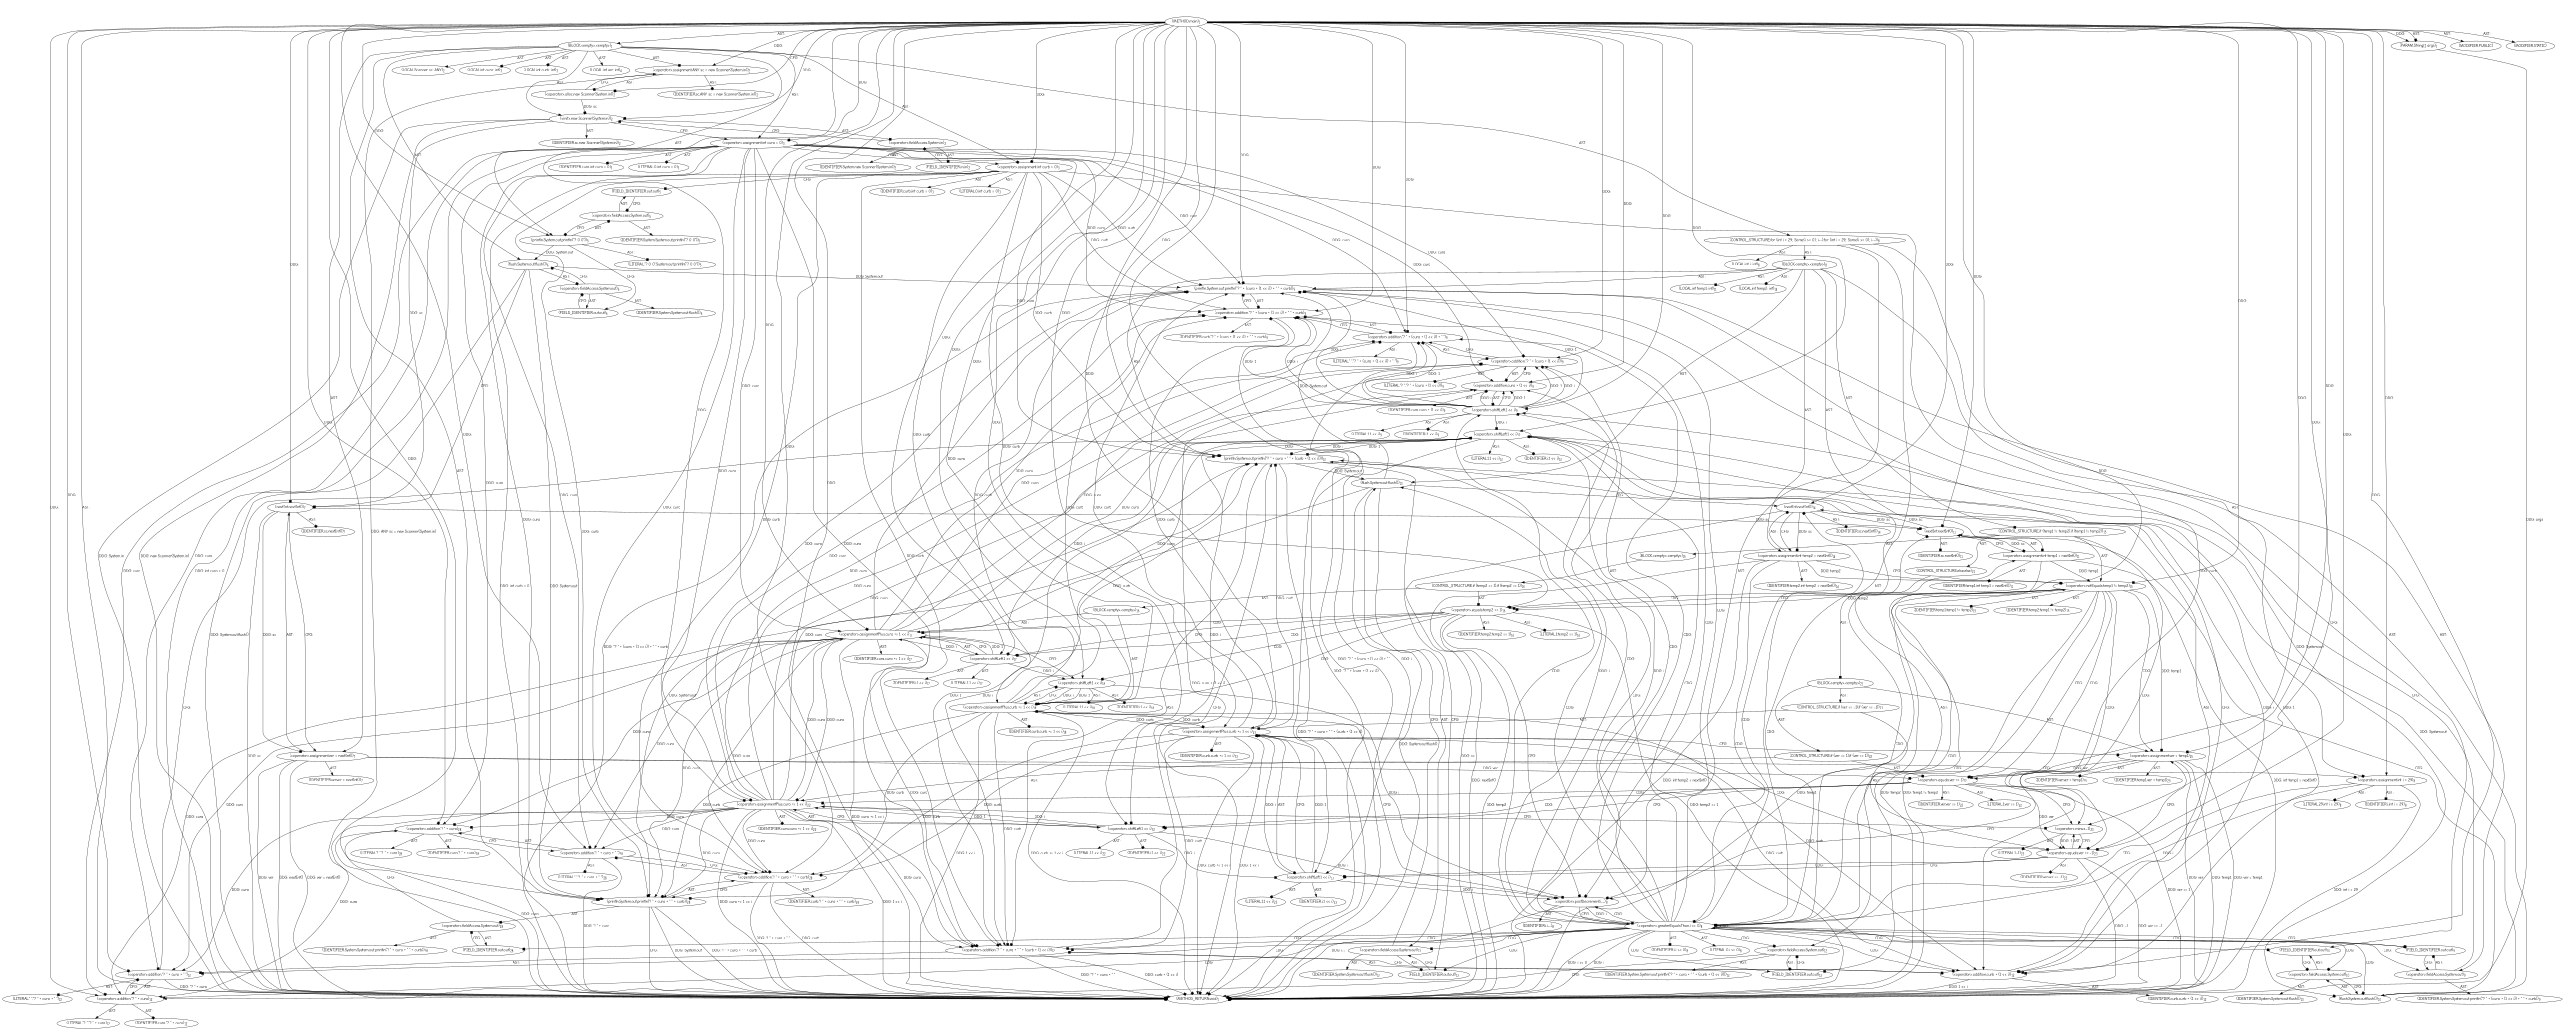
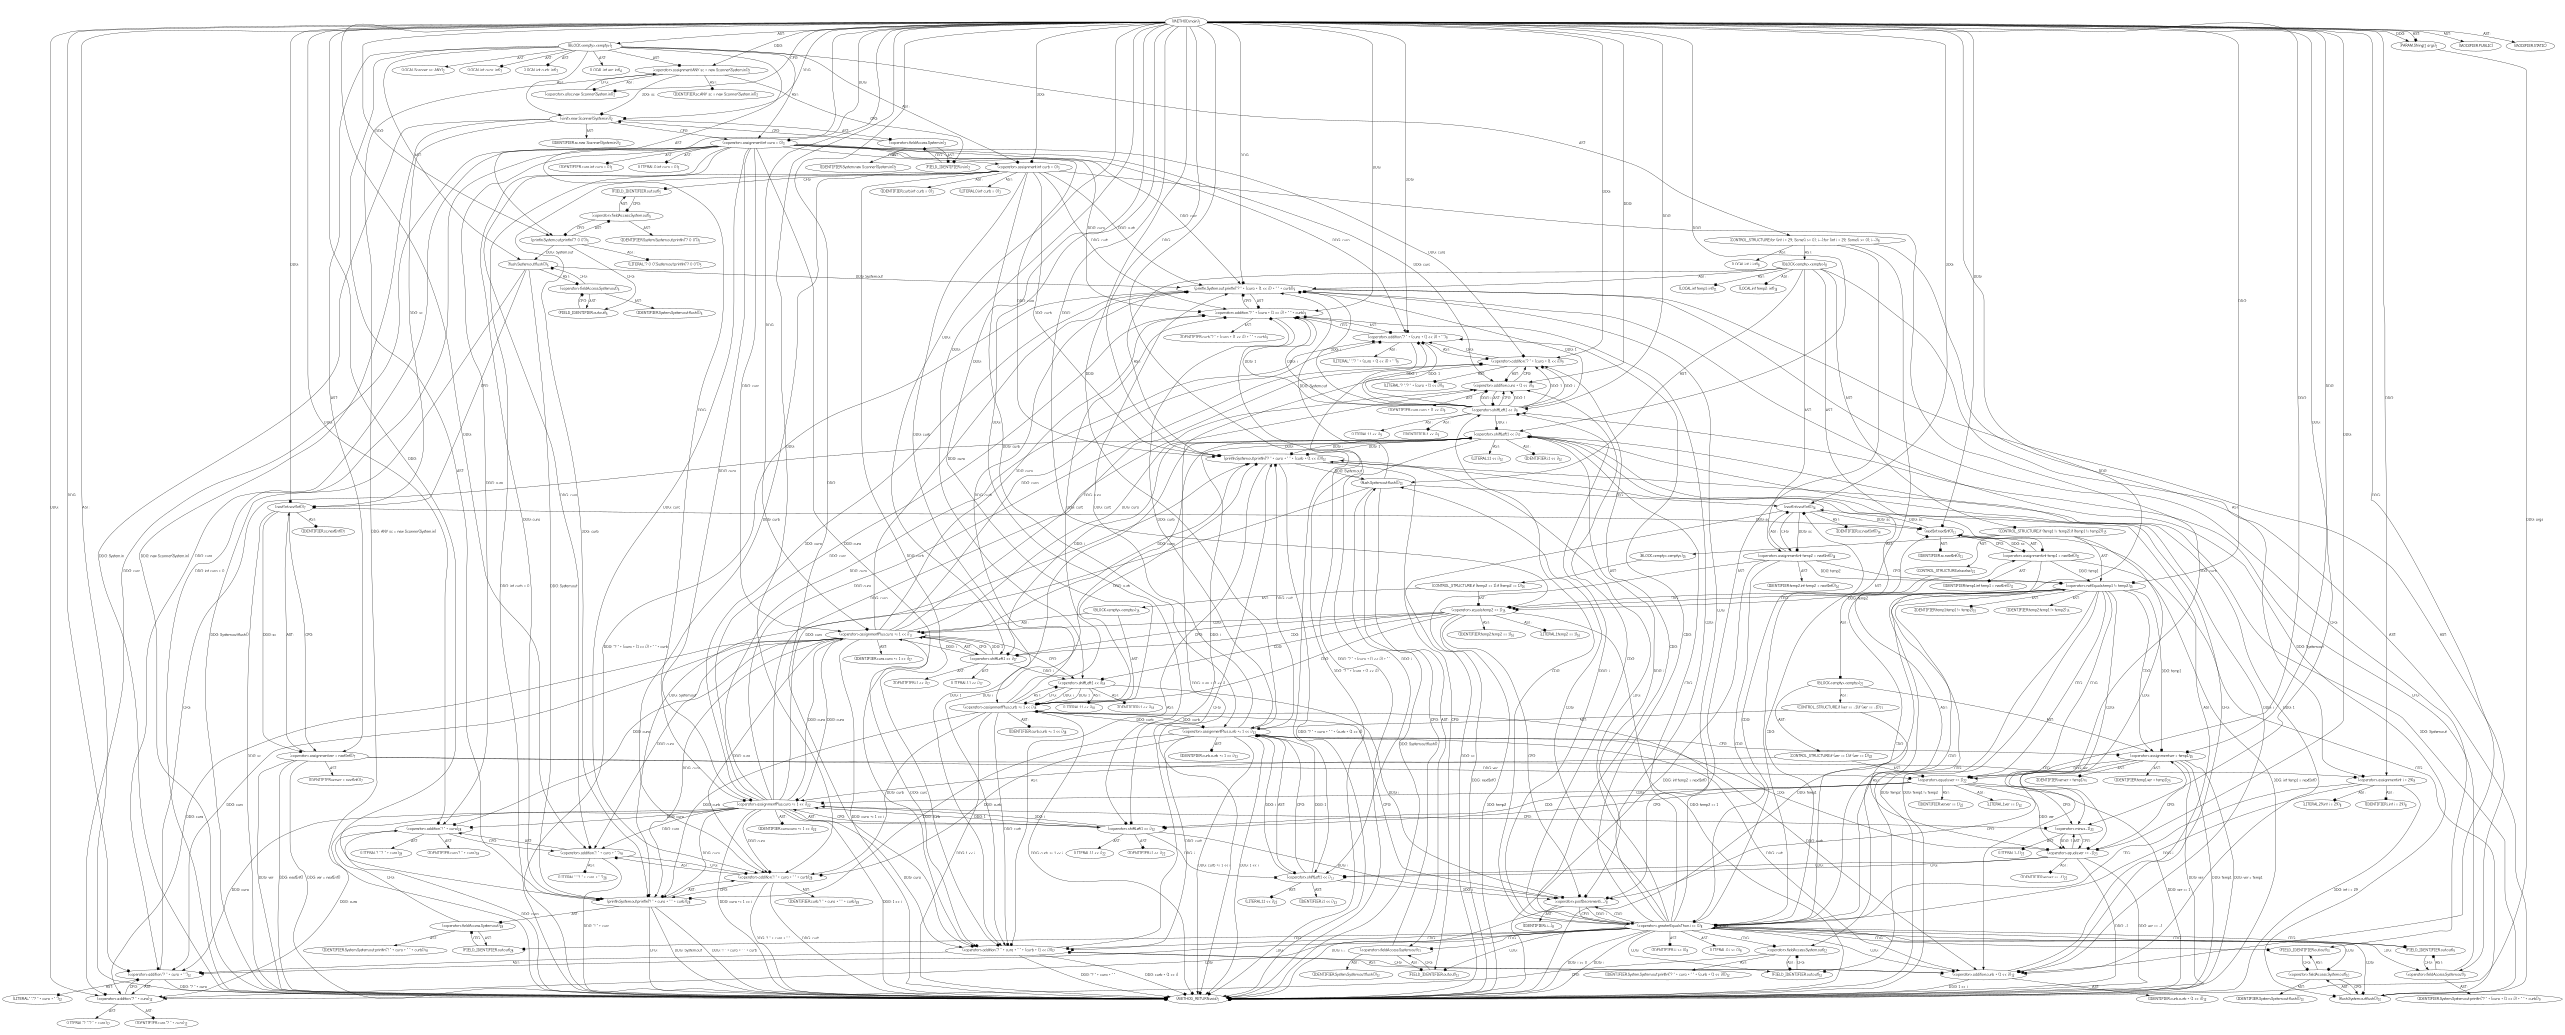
(583, 105) -> (639, 91)
none -> (852, 119)
(1965, 780) -> (1965, 780)
